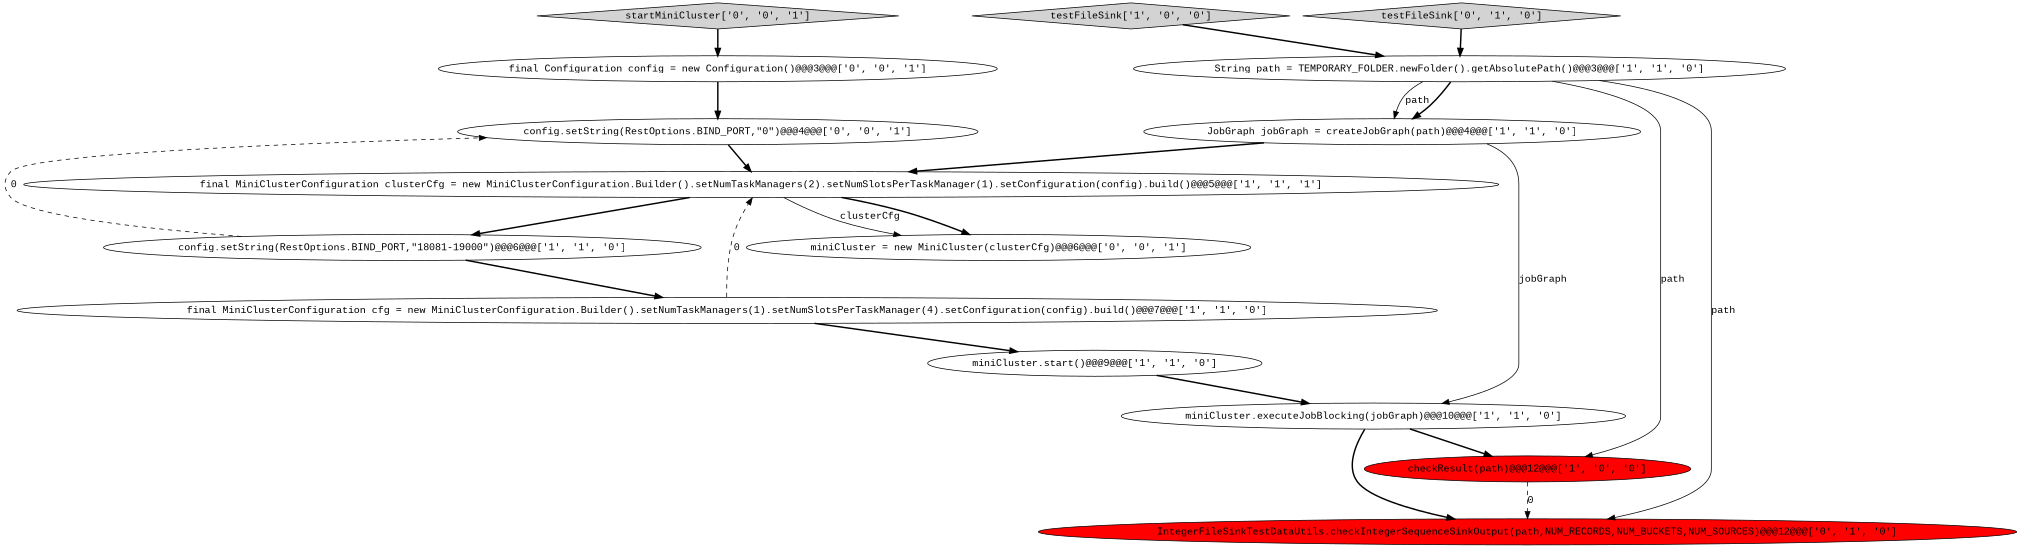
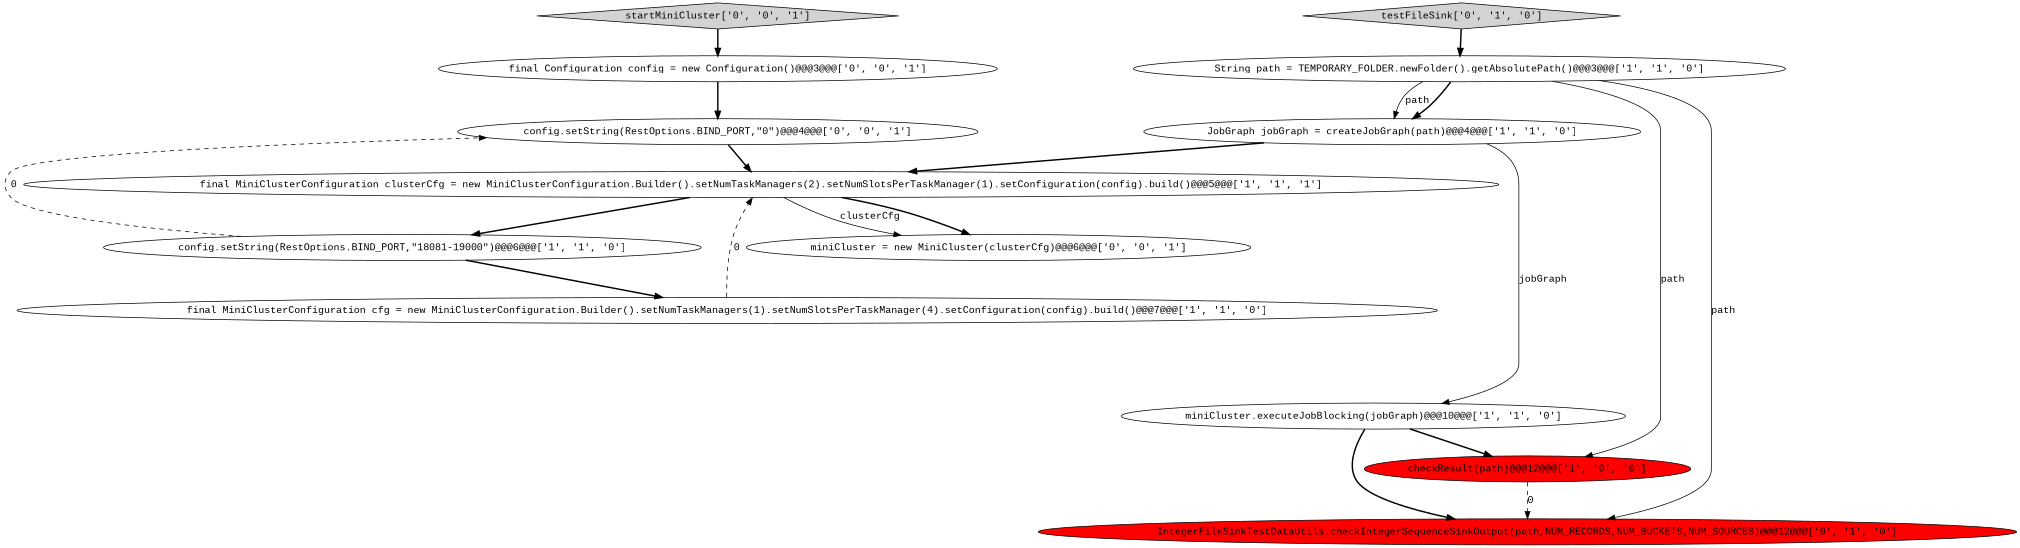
(1131, 16) -> none
(1095, 363) -> none
